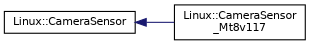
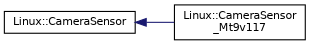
(240, 22) -> (240, 22)
